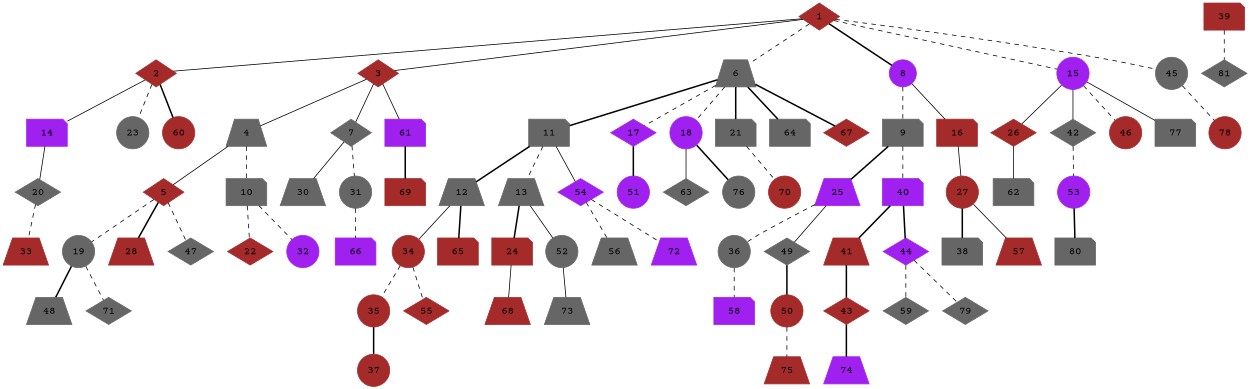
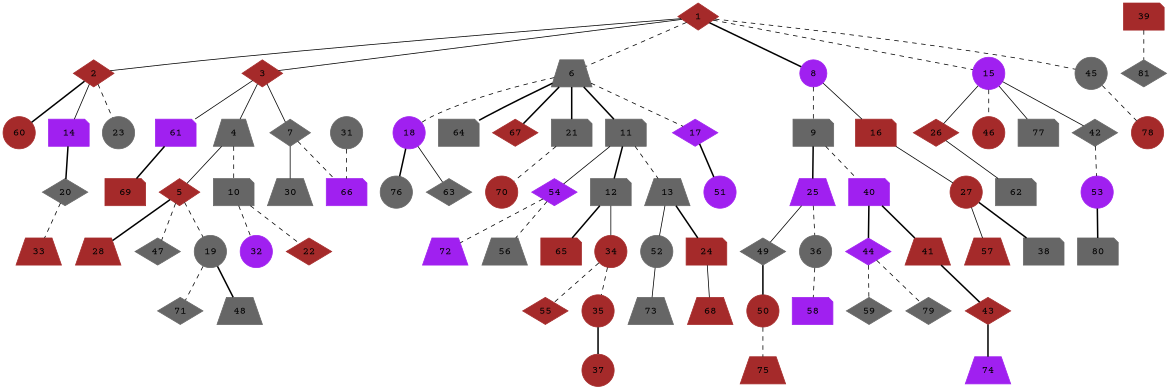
(353, 161) -> (316, 160)
(42, 163) -> (67, 163)
(462, 192) -> (611, 192)
